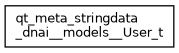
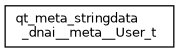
(89, 26) -> (89, 26)
